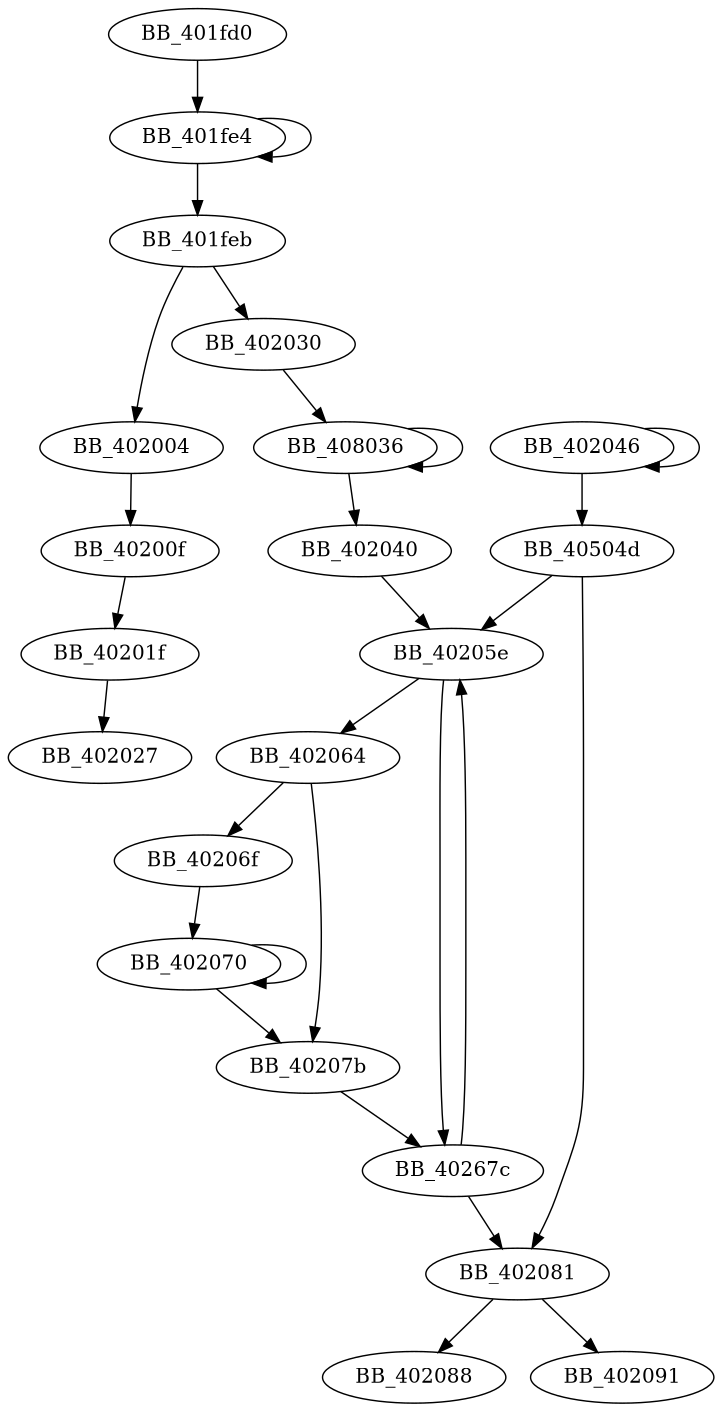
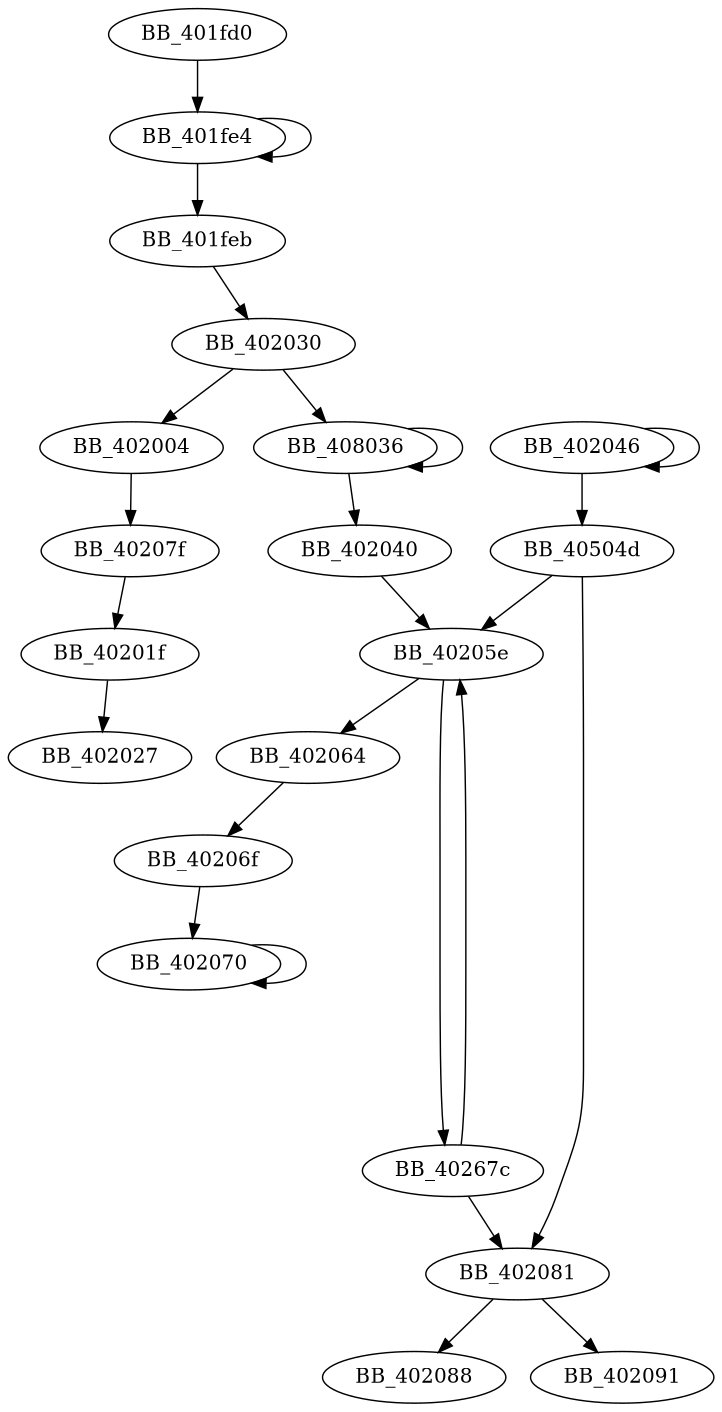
(154, 335) -> (203, 392)
(130, 551) -> (130, 551)
(308, 1067) -> none
